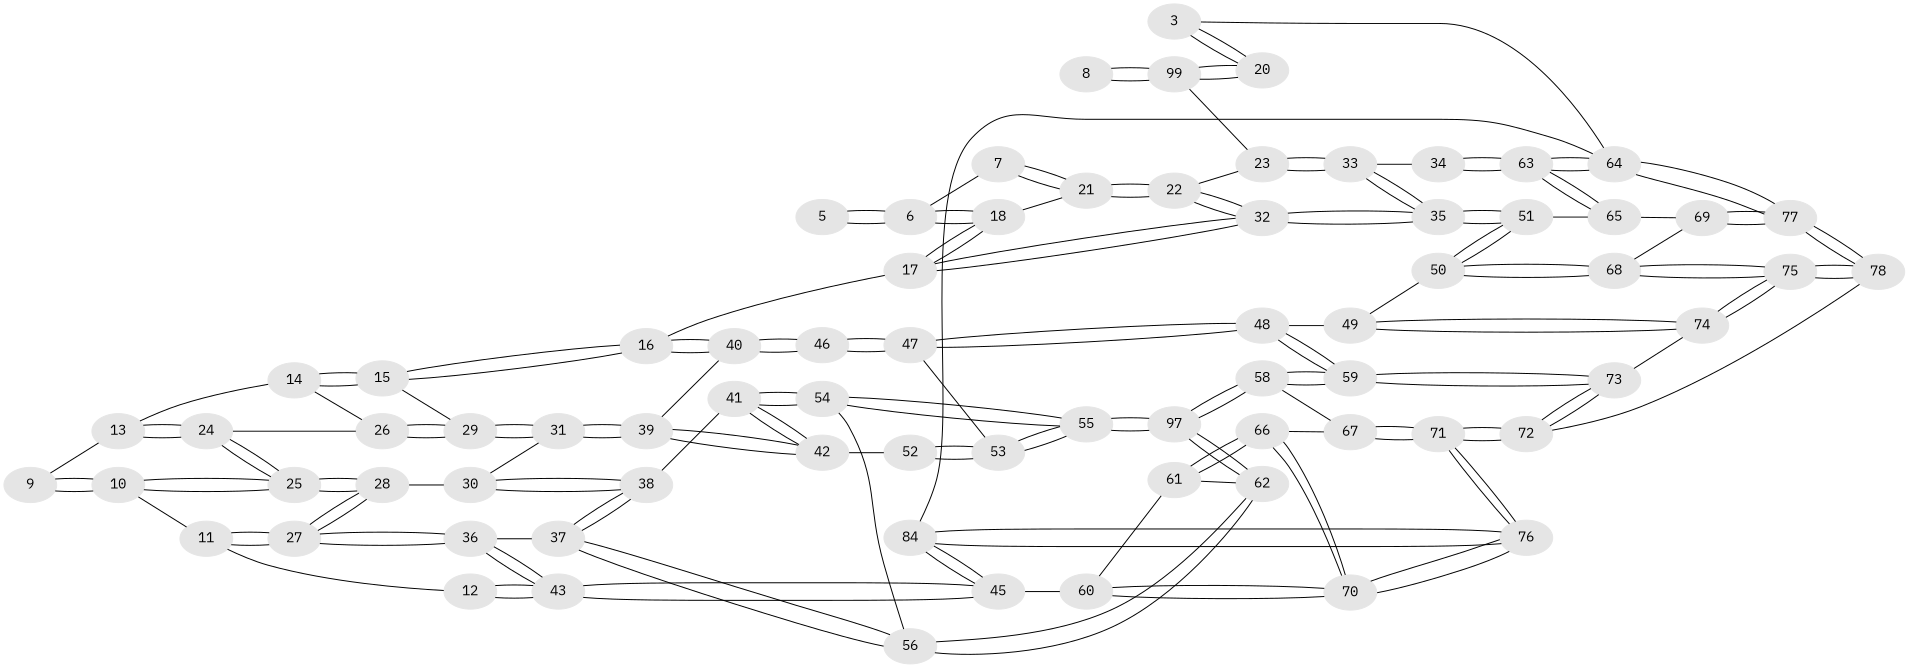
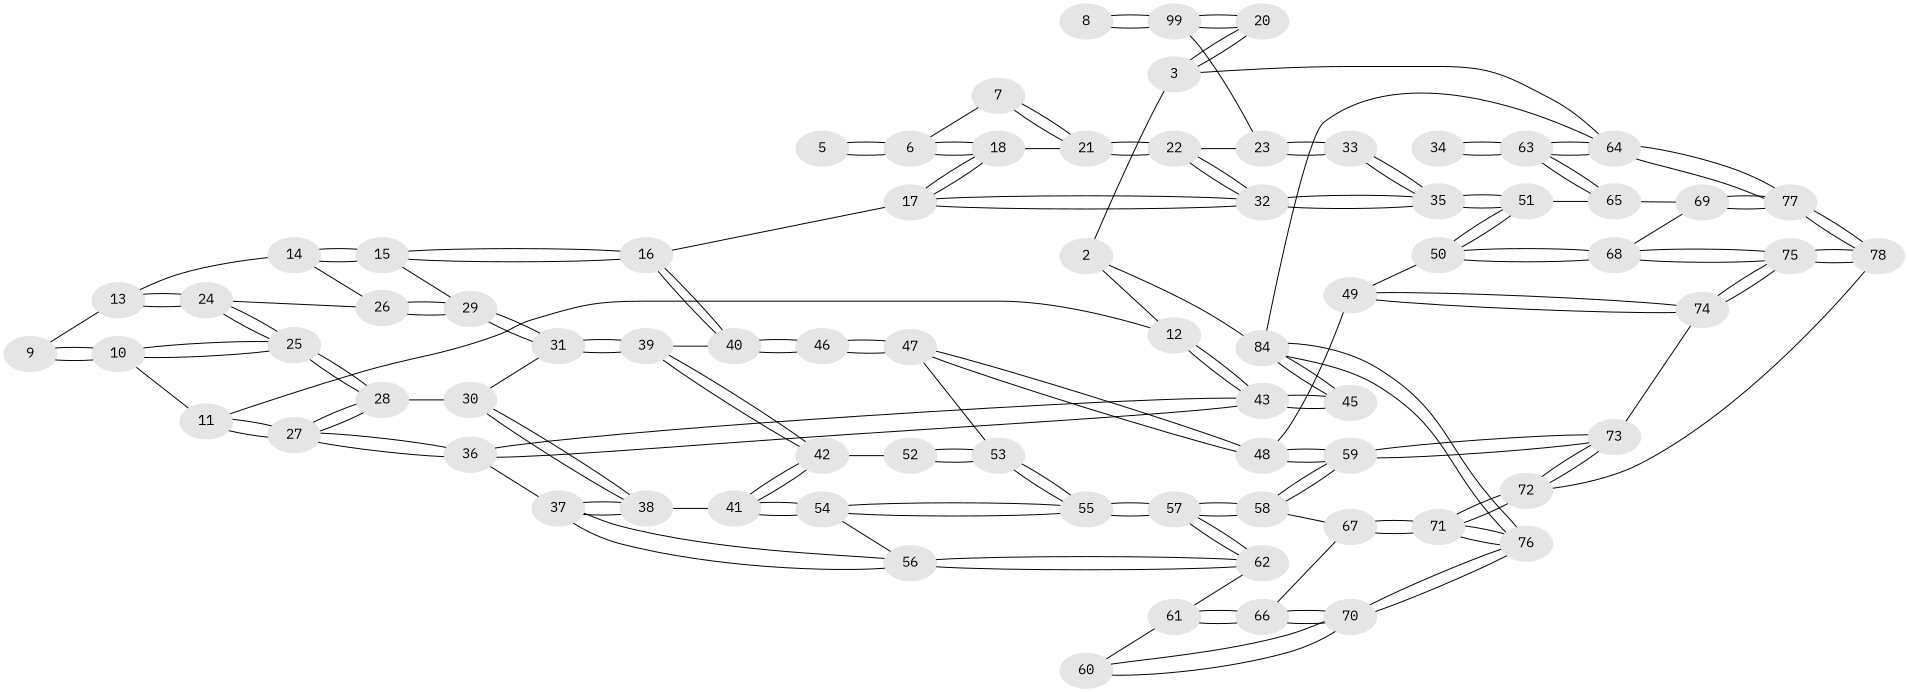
(1394, 164) -> none
none -> (1086, 256)
(1174, 424) -> (1174, 509)
(1042, 592) -> none
